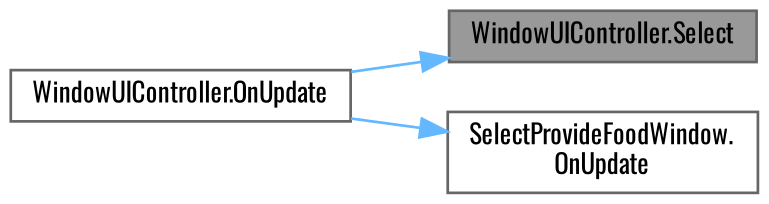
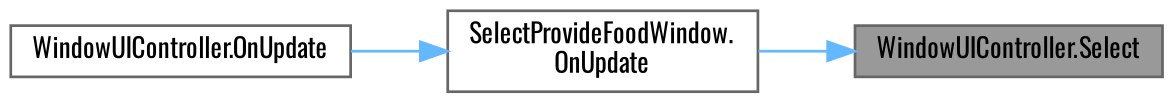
(386, 67) -> (793, 51)
